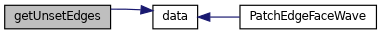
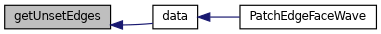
(126, 9) -> (138, 24)
